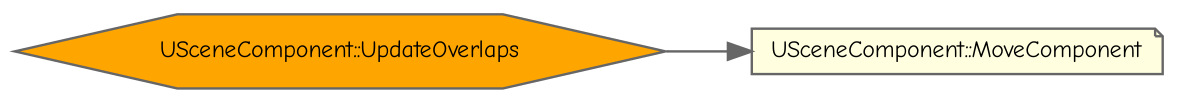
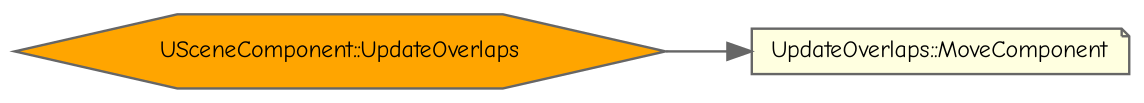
(957, 51) -> (941, 51)
